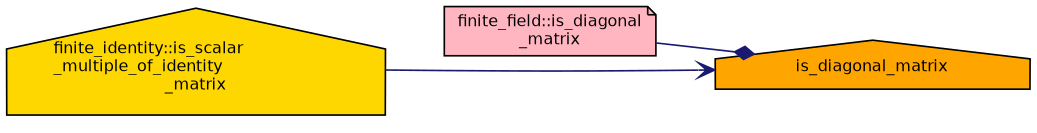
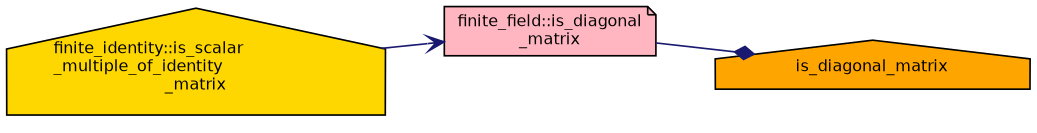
(542, 71) -> (404, 46)
